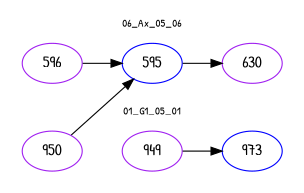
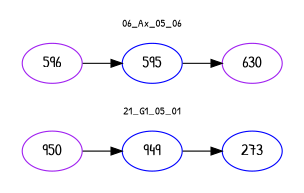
(98, 111) -> (97, 151)
(152, 112) -> (152, 112)
(152, 151) -> (152, 151)
(252, 151) -> (252, 151)
